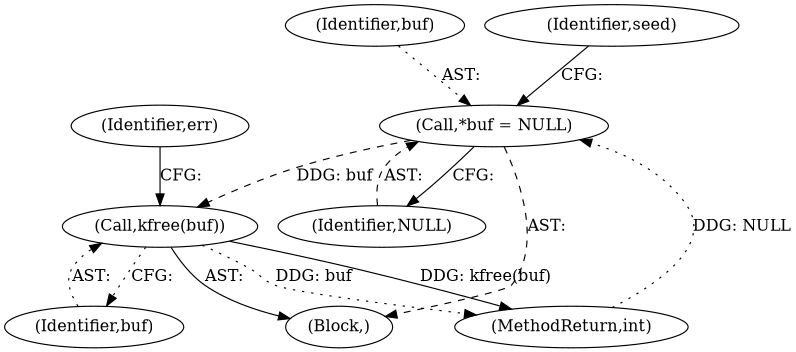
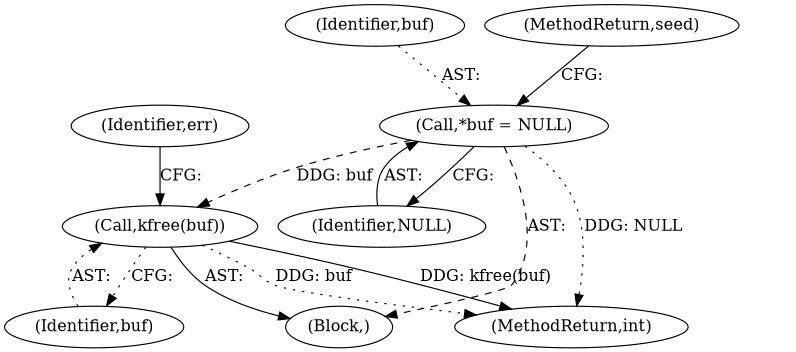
(612, 25) -> (612, 25)
(382, 171) -> (382, 171)
(692, 217) -> (578, 211)
